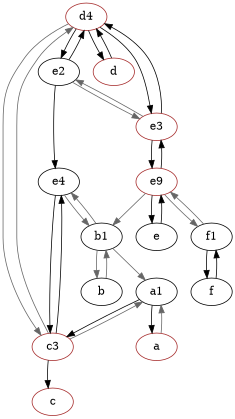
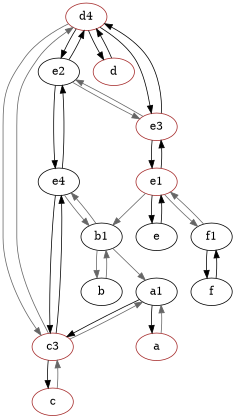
none -> (64, 131)
(157, 182) -> (157, 182)
none -> (58, 378)
